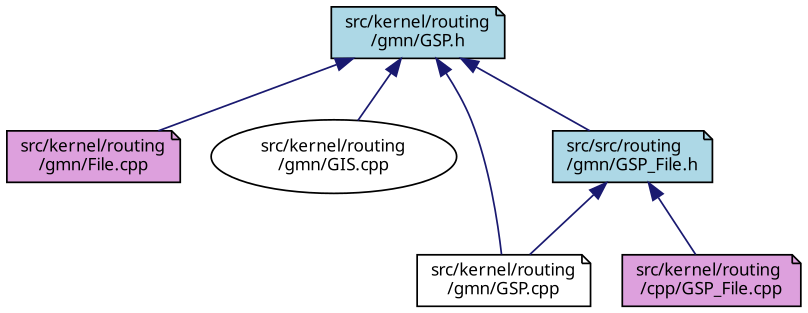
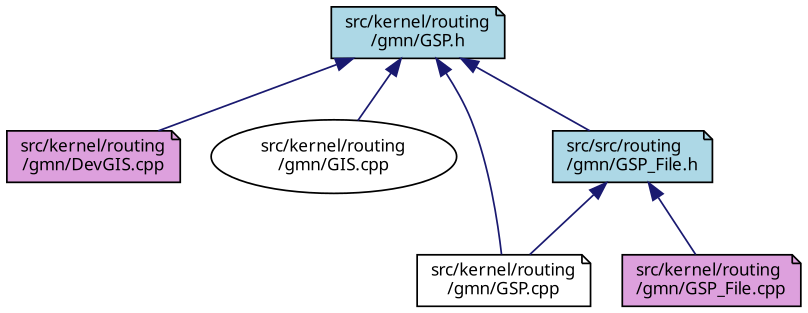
(94, 157) -> (94, 157)
(712, 281) -> (712, 281)
